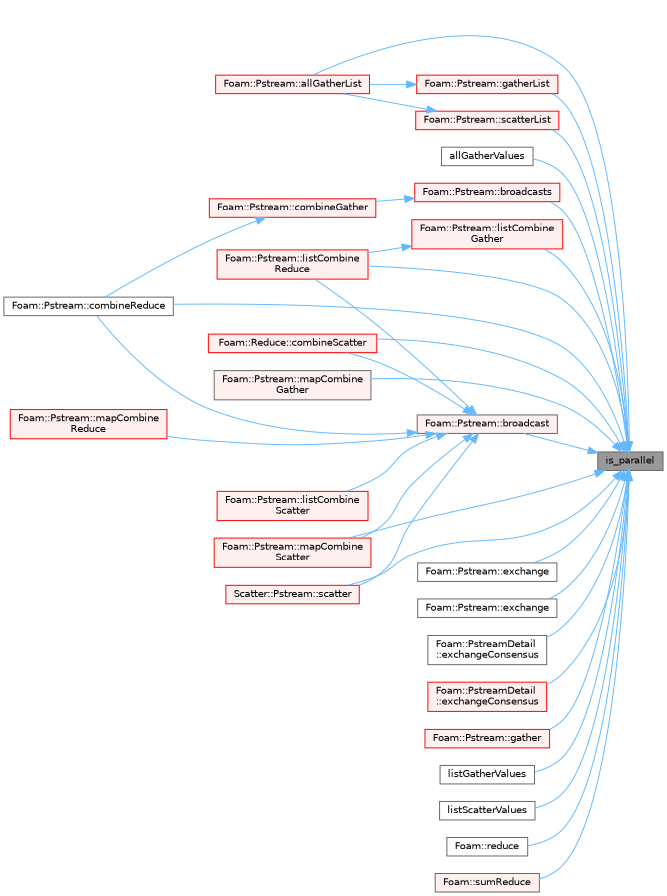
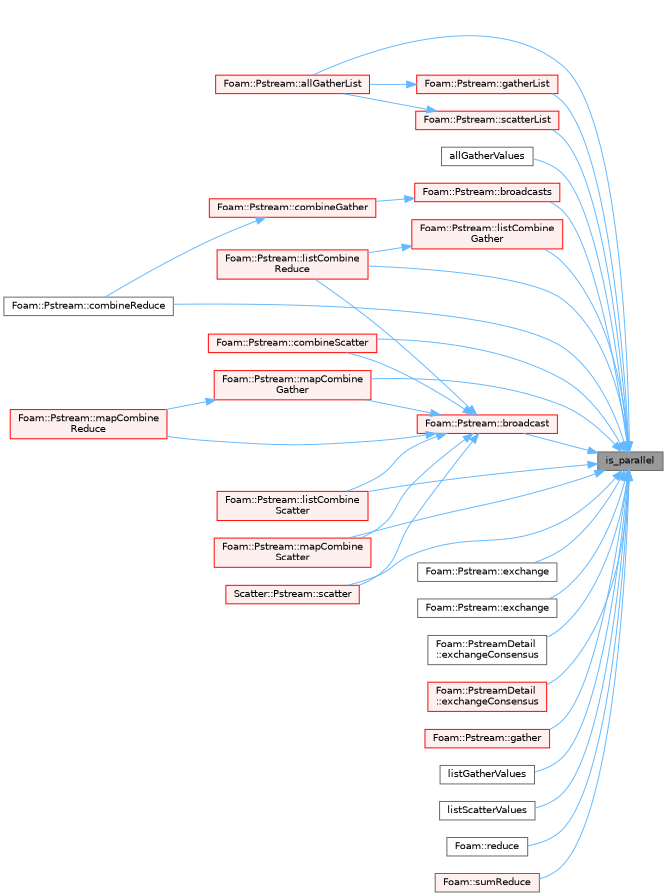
(293, 343) -> (293, 343)
(293, 385) -> (293, 385)
none -> (186, 406)
(234, 418) -> (398, 406)
(487, 424) -> (487, 424)
none -> (478, 476)
